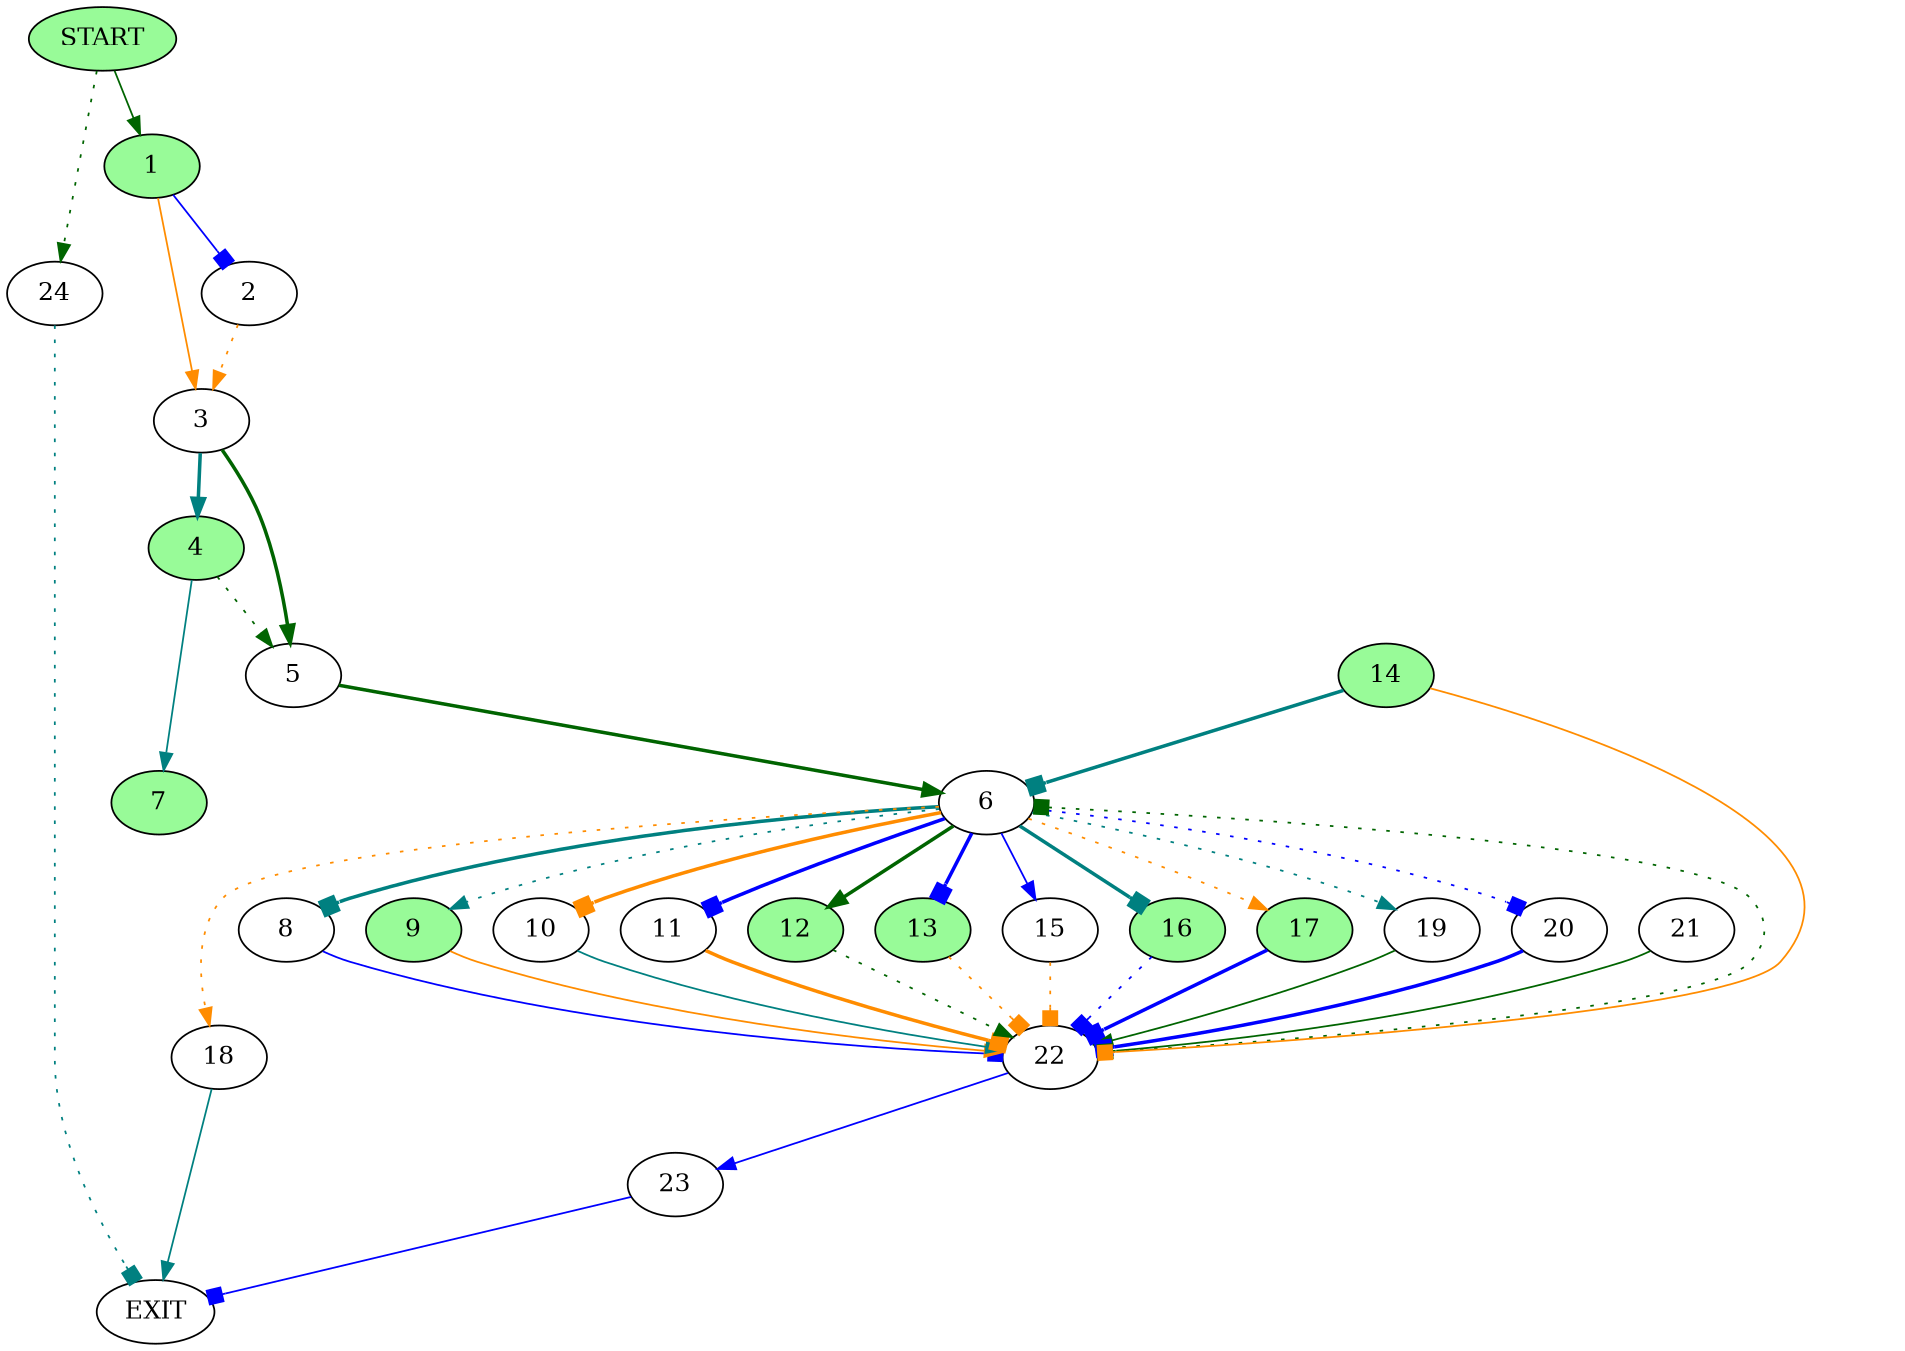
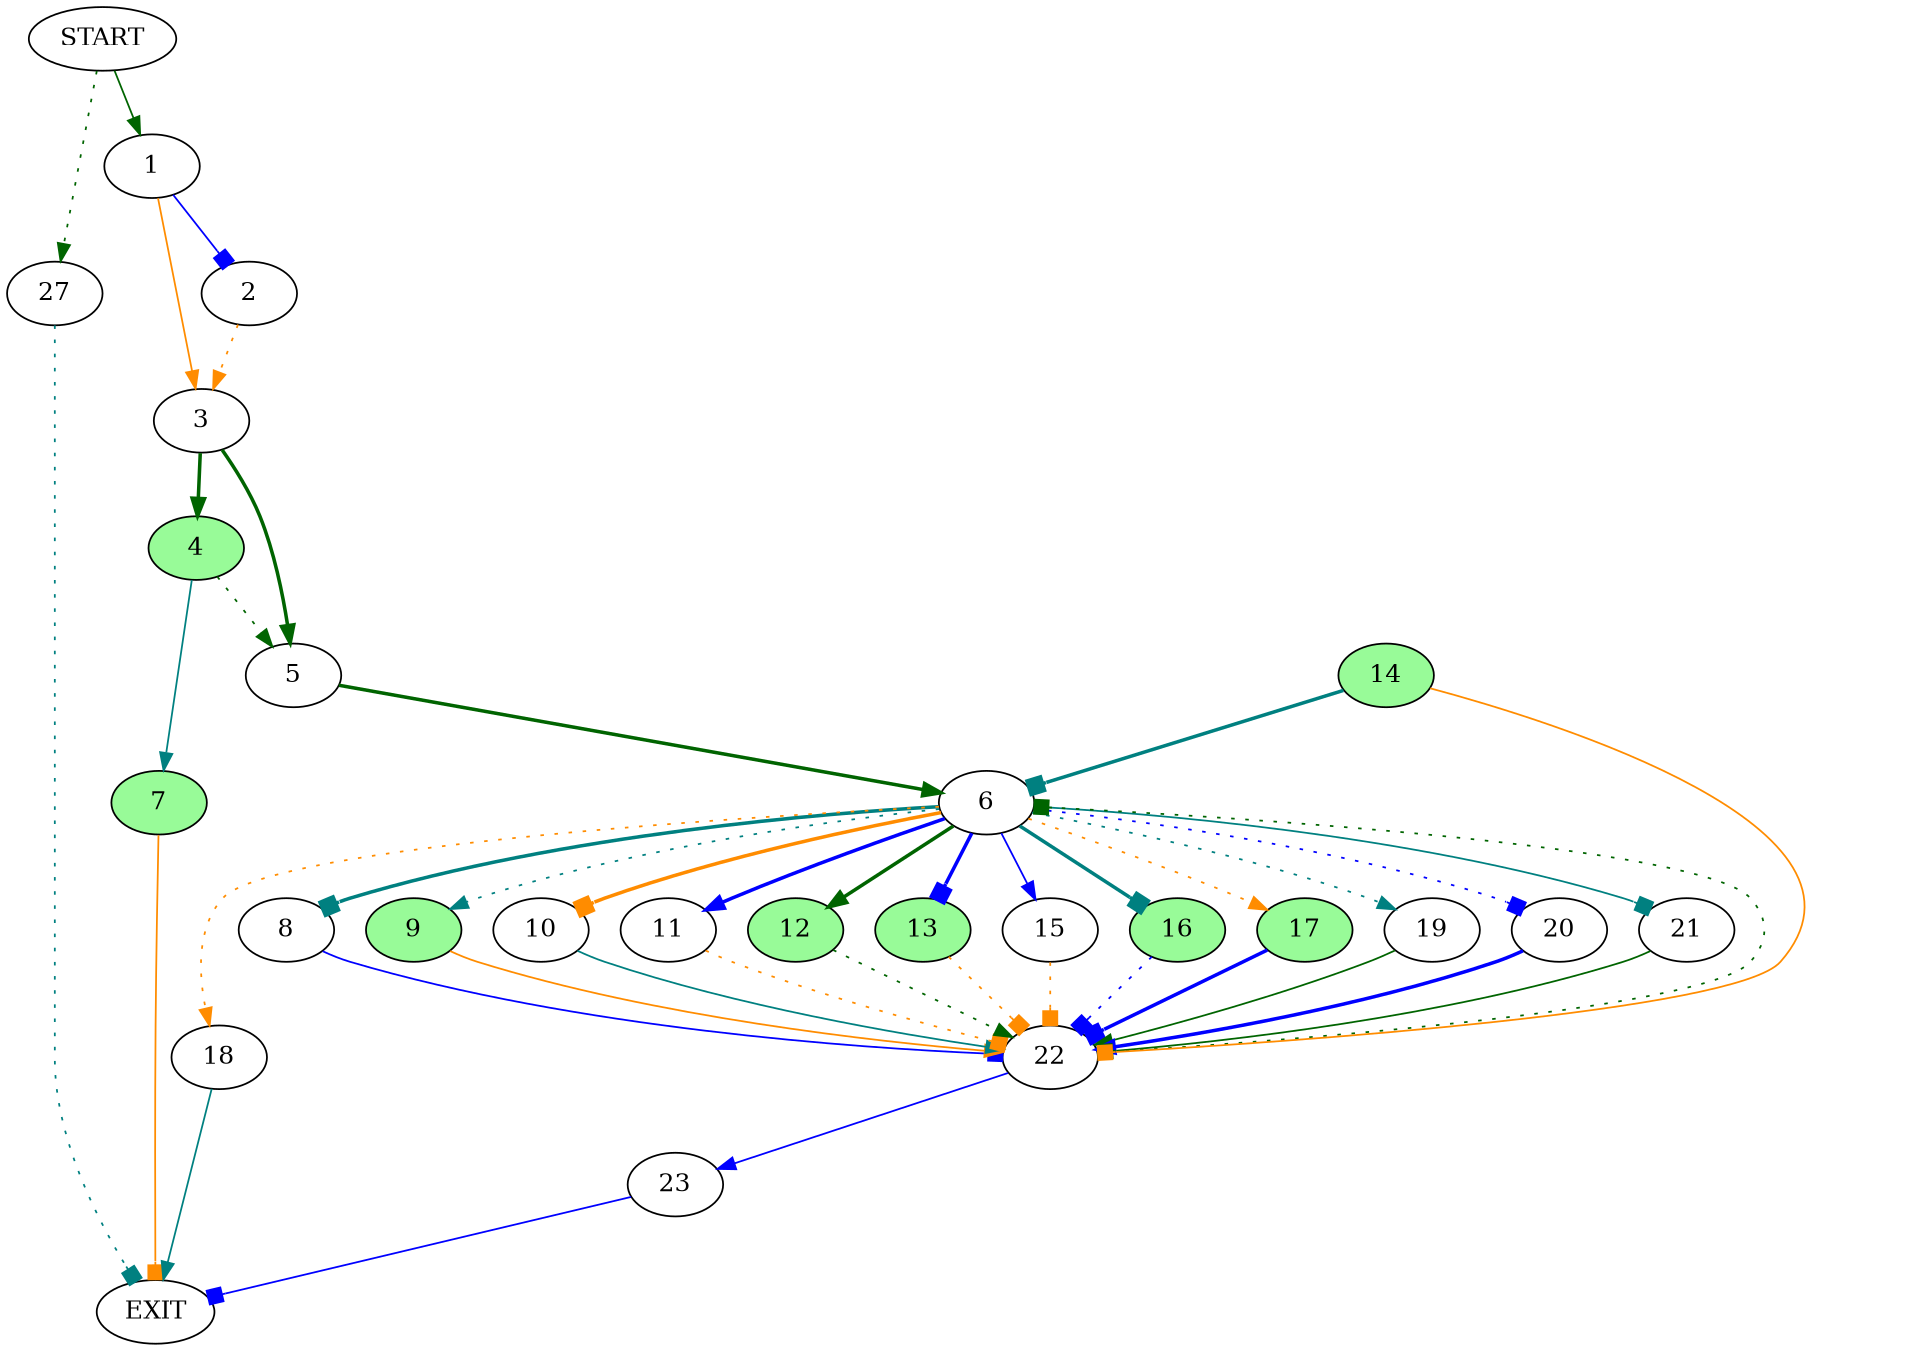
(103, 39) -> (103, 39)
(152, 166) -> (152, 166)
(55, 293) -> (55, 293)
(199, 476) -> (199, 476)
none -> (1337, 837)
(833, 859) -> (833, 859)
(846, 1000) -> (846, 1000)
(1321, 1009) -> (1321, 1009)
none -> (155, 1048)
